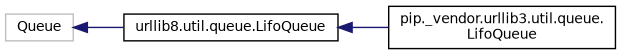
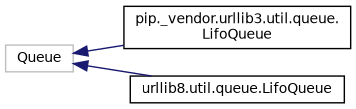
(370, 27) -> (106, 48)
